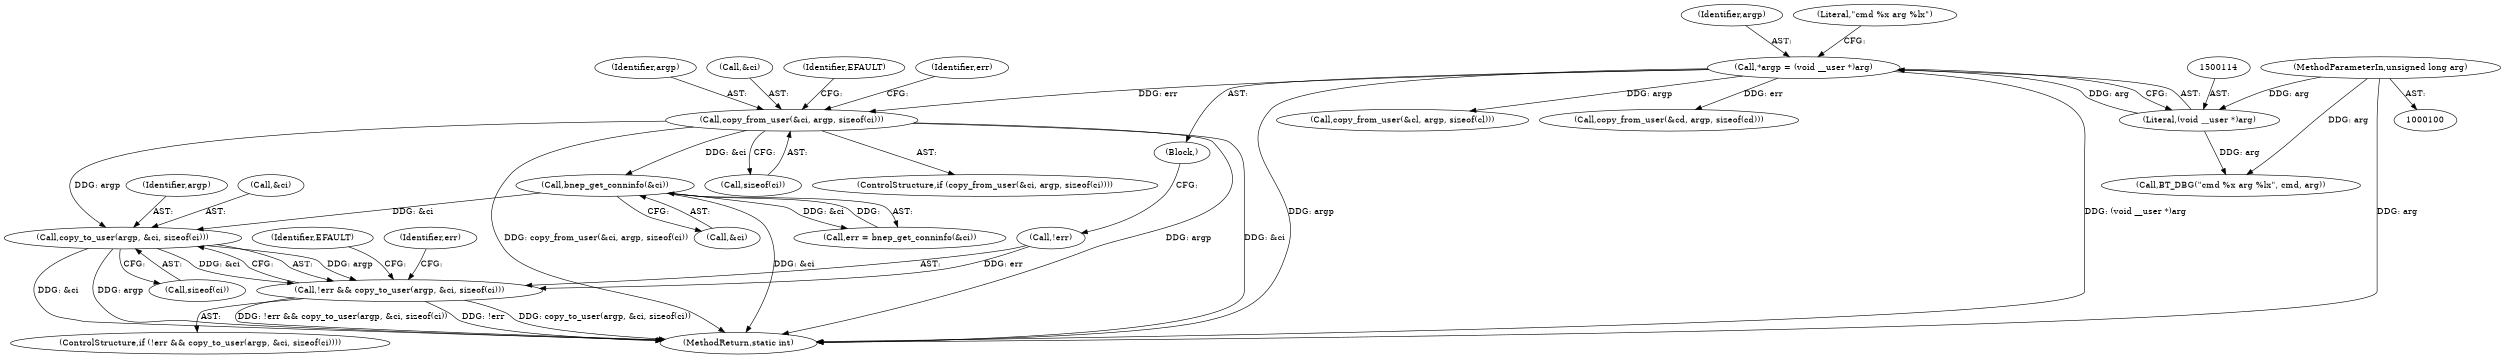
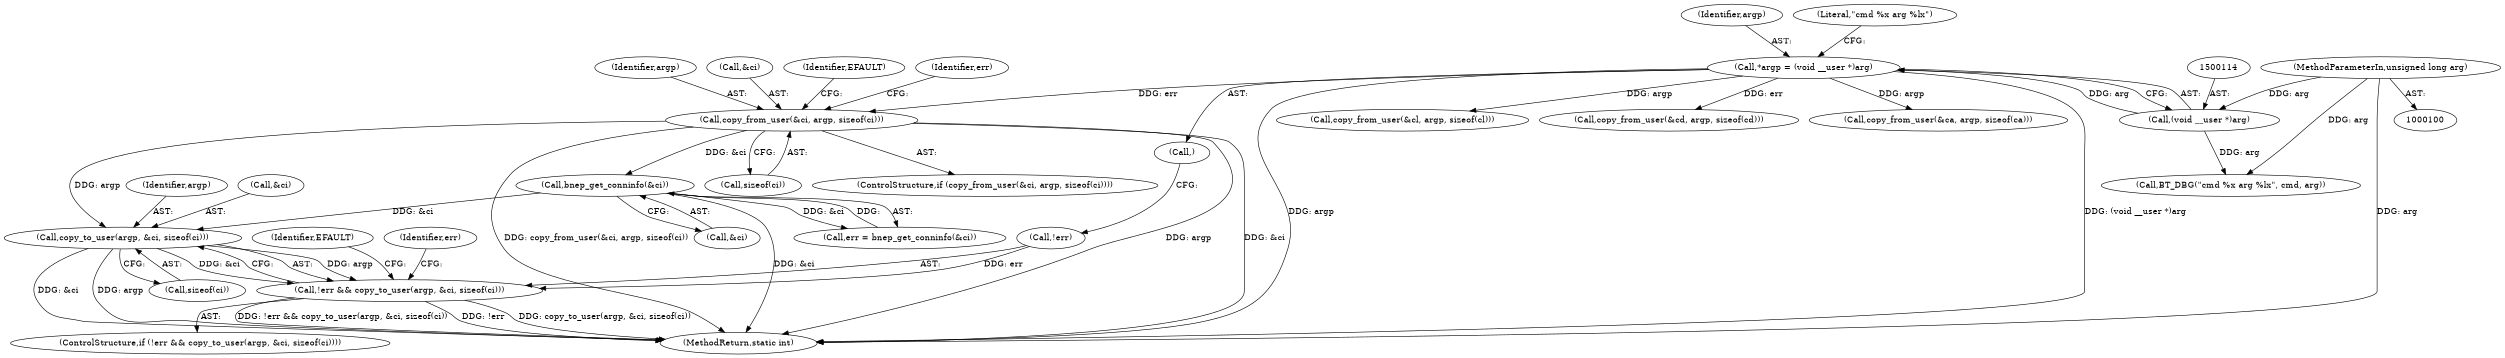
none -> (1938, 120)
(2199, 120) -> (2199, 120)
(1182, 153) -> (1182, 153)
